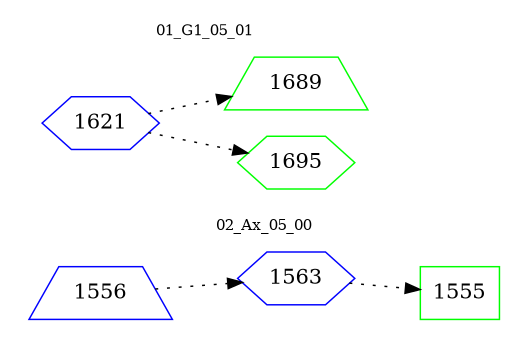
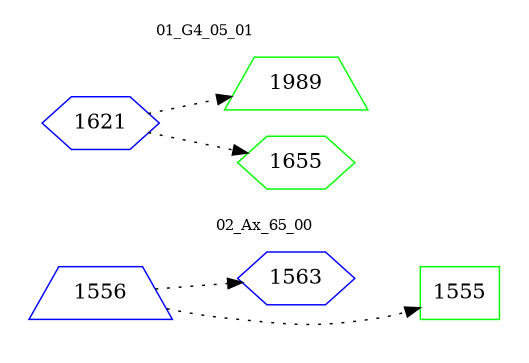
(205, 32) -> (205, 32)
(296, 84) -> (296, 84)
(296, 163) -> (296, 163)
(264, 226) -> (264, 226)
(377, 286) -> (286, 324)
